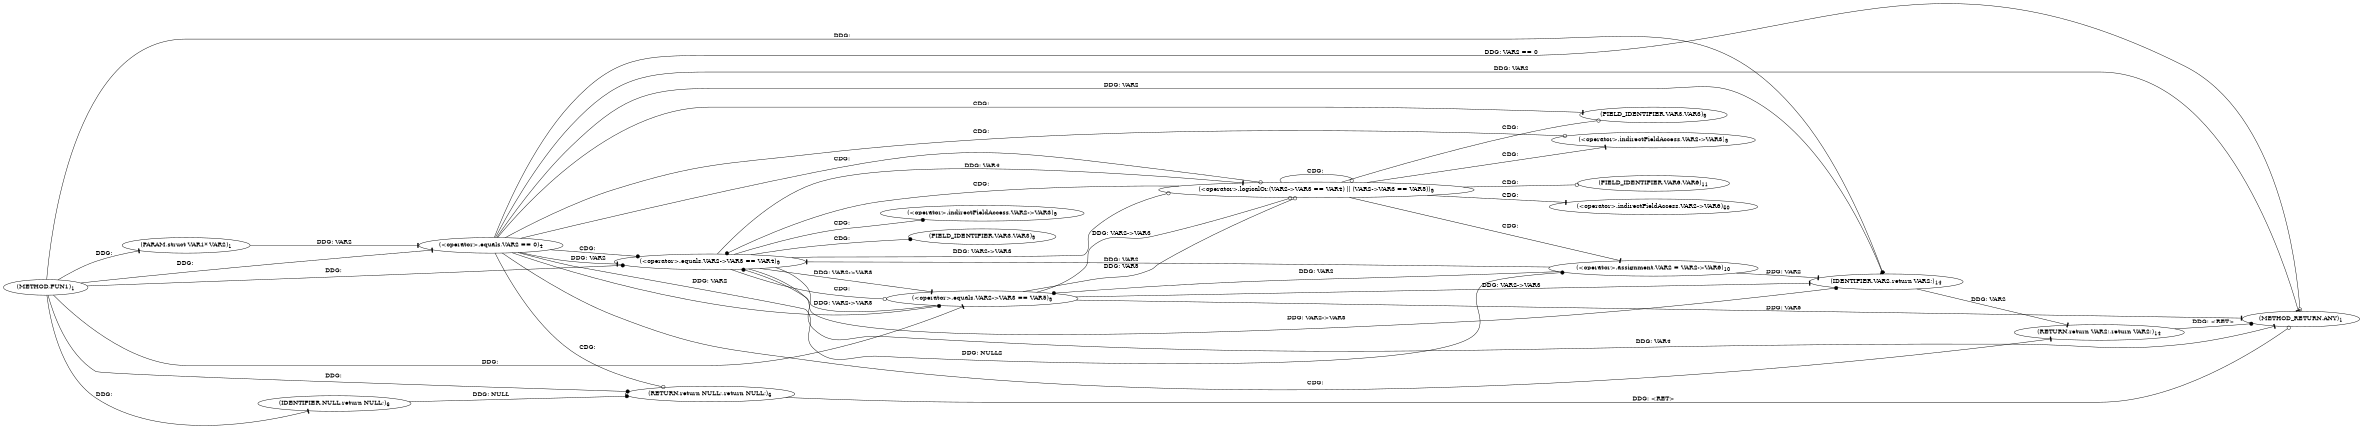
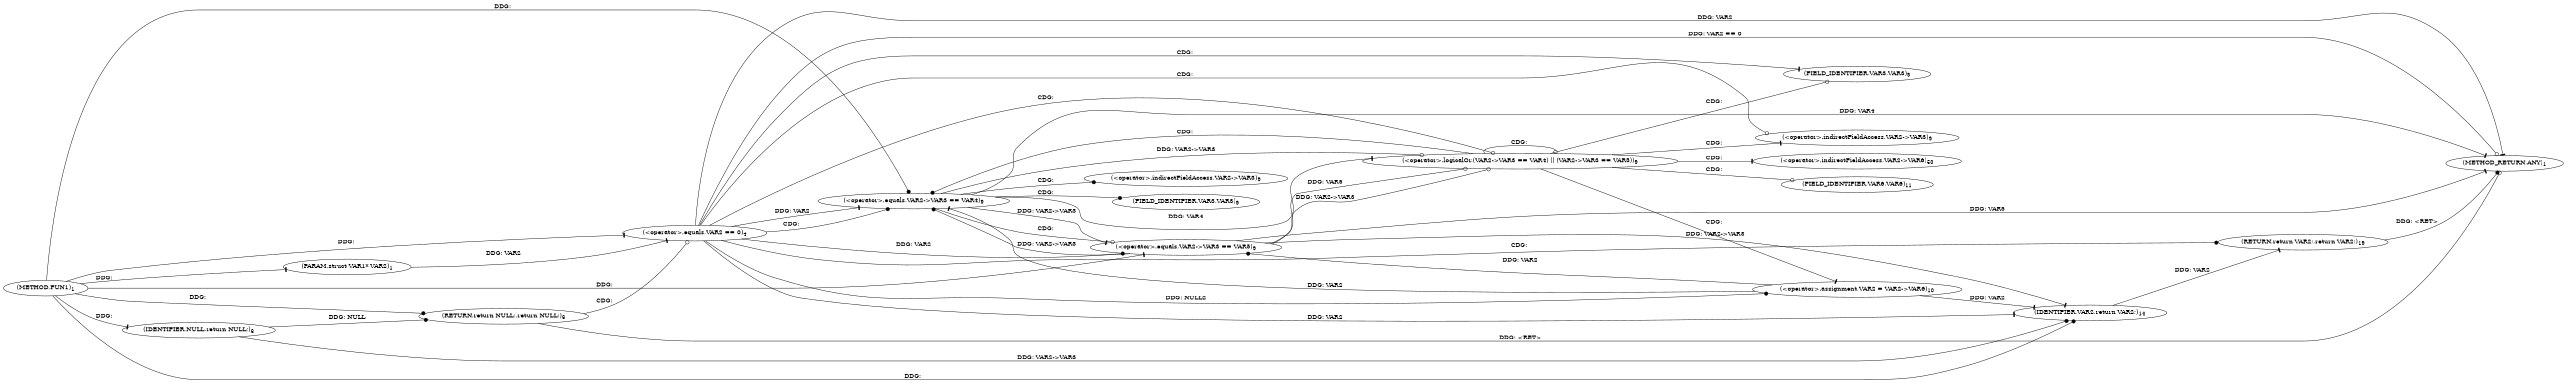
(1282, 330) -> (1154, 361)
(2158, 332) -> (2362, 242)
(561, 342) -> (636, 292)
(1265, 389) -> (1467, 254)
